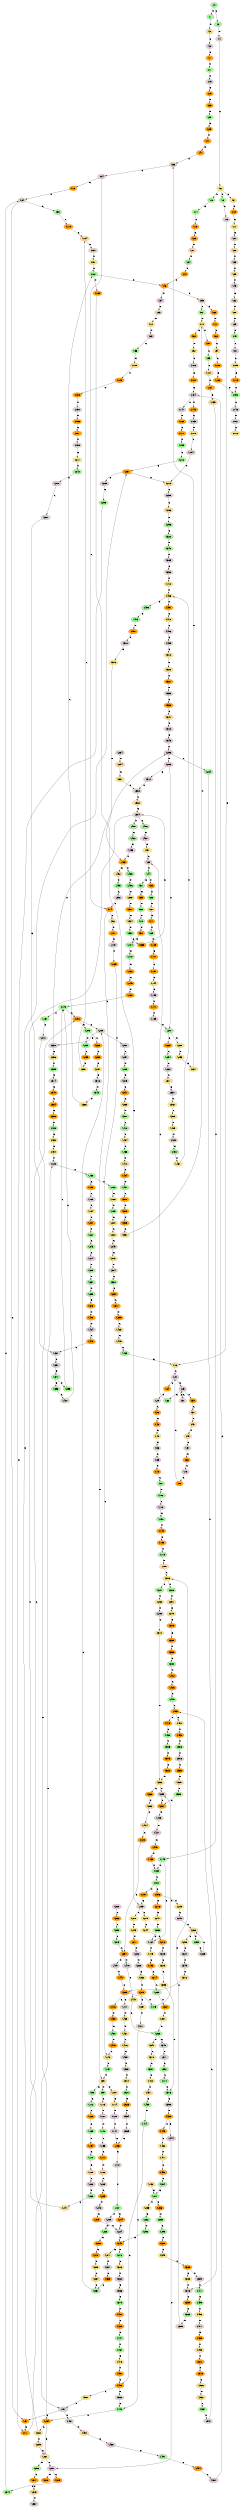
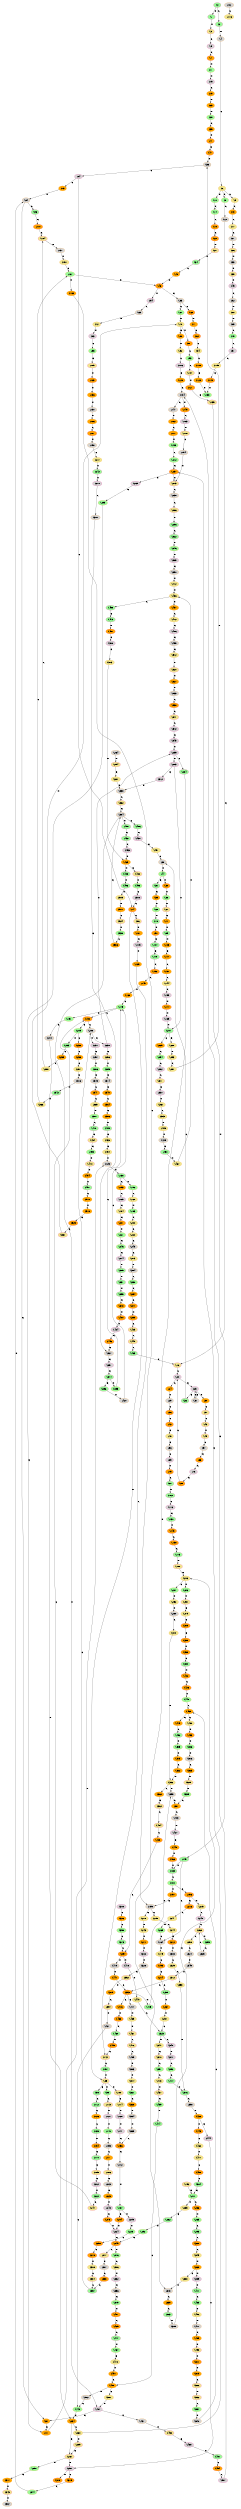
(235, 410) -> none
